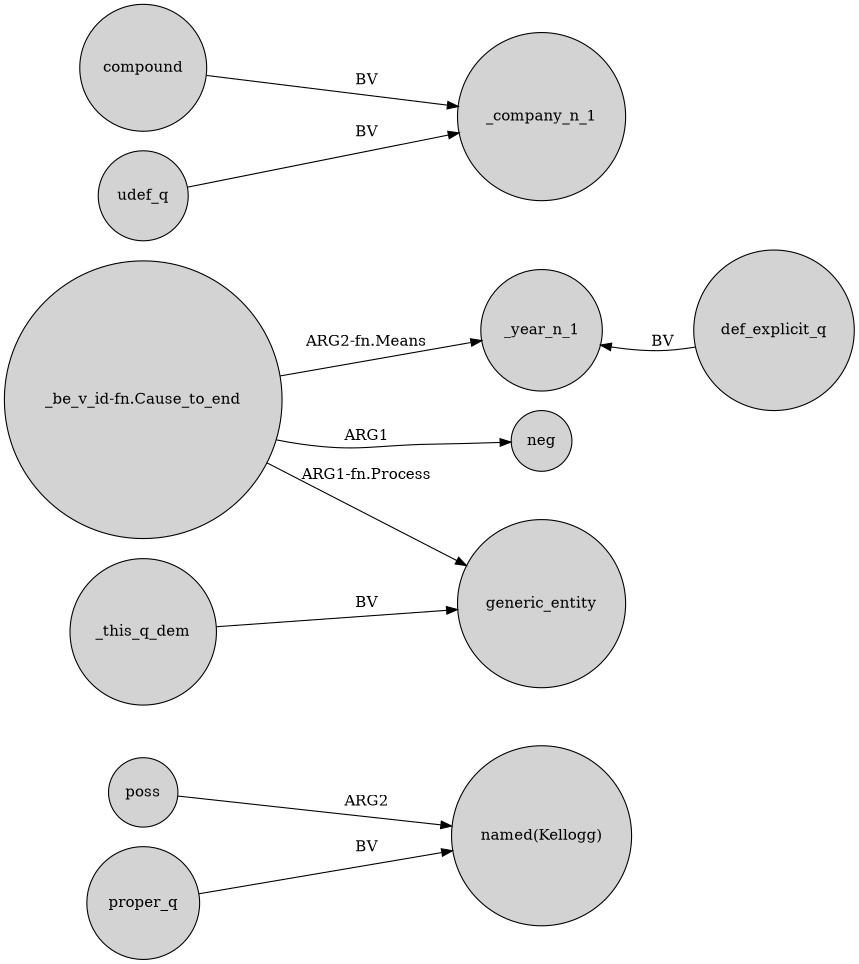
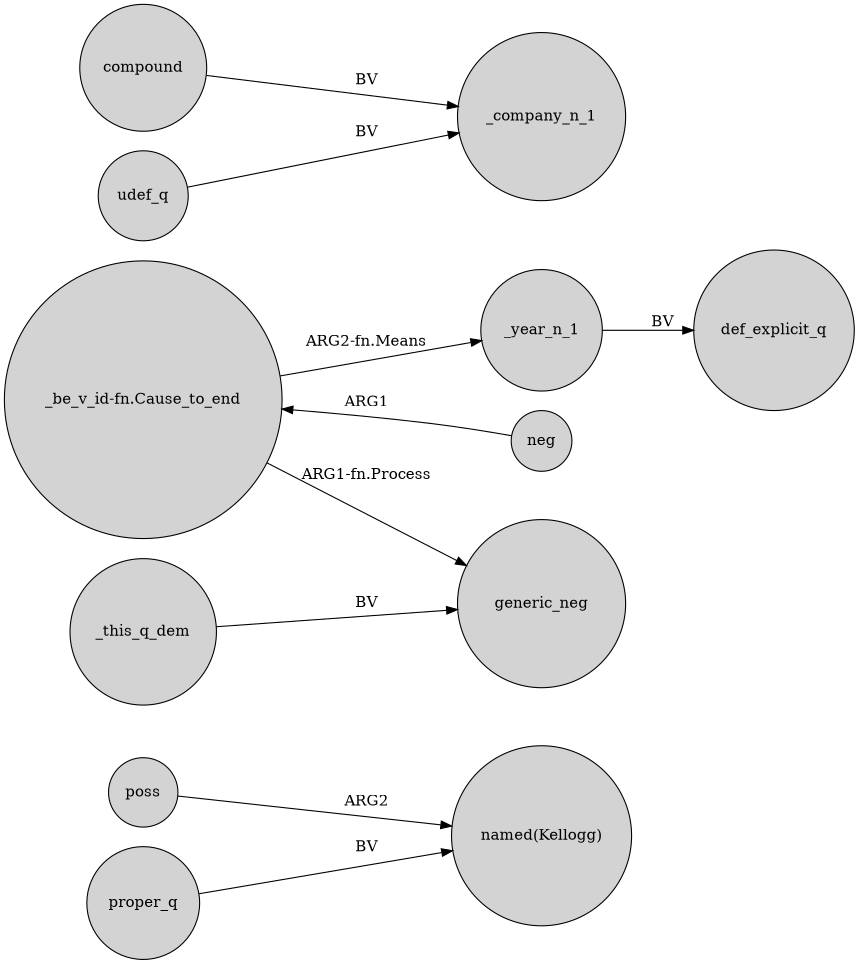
(653, 351) -> (642, 330)
(388, 446) -> (403, 420)
(542, 604) -> (542, 604)
